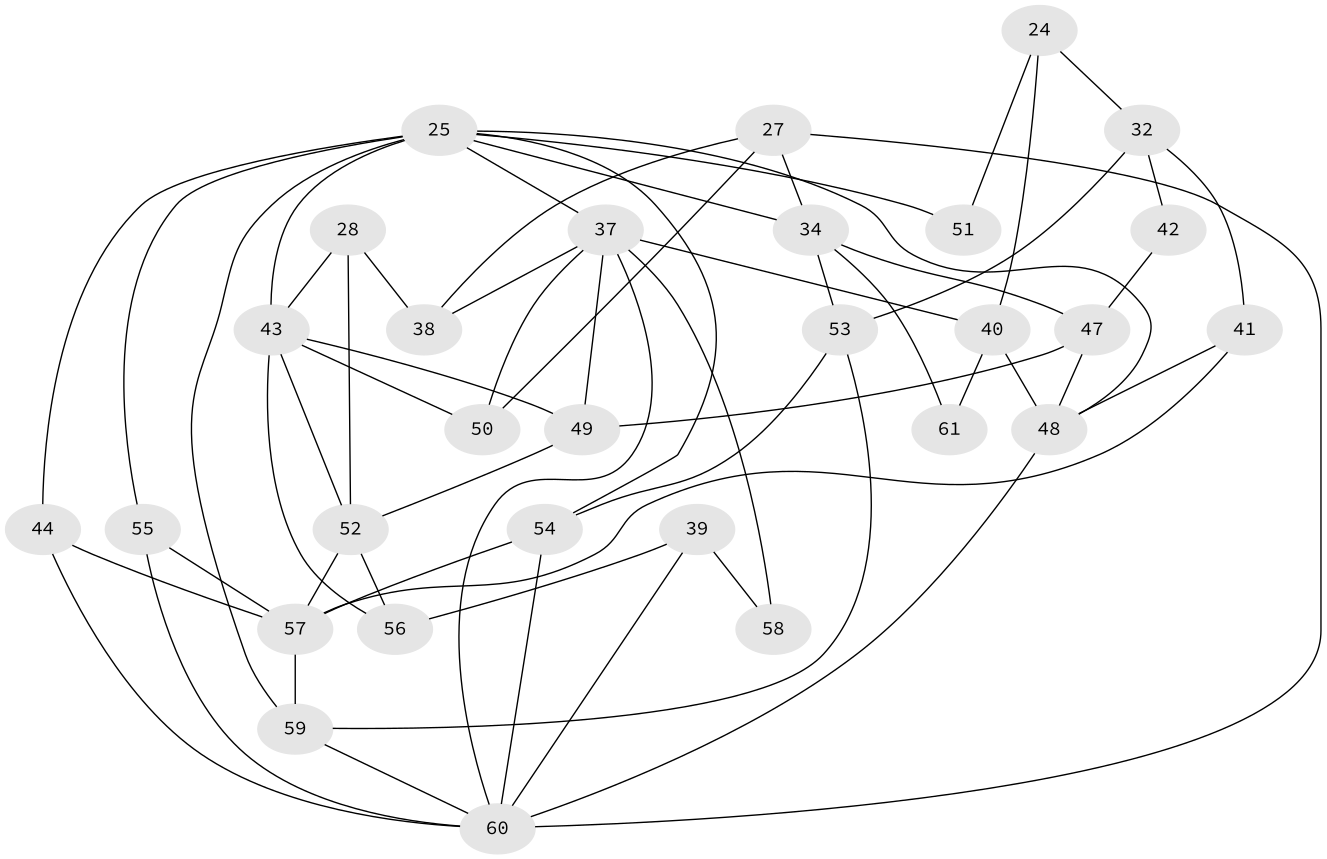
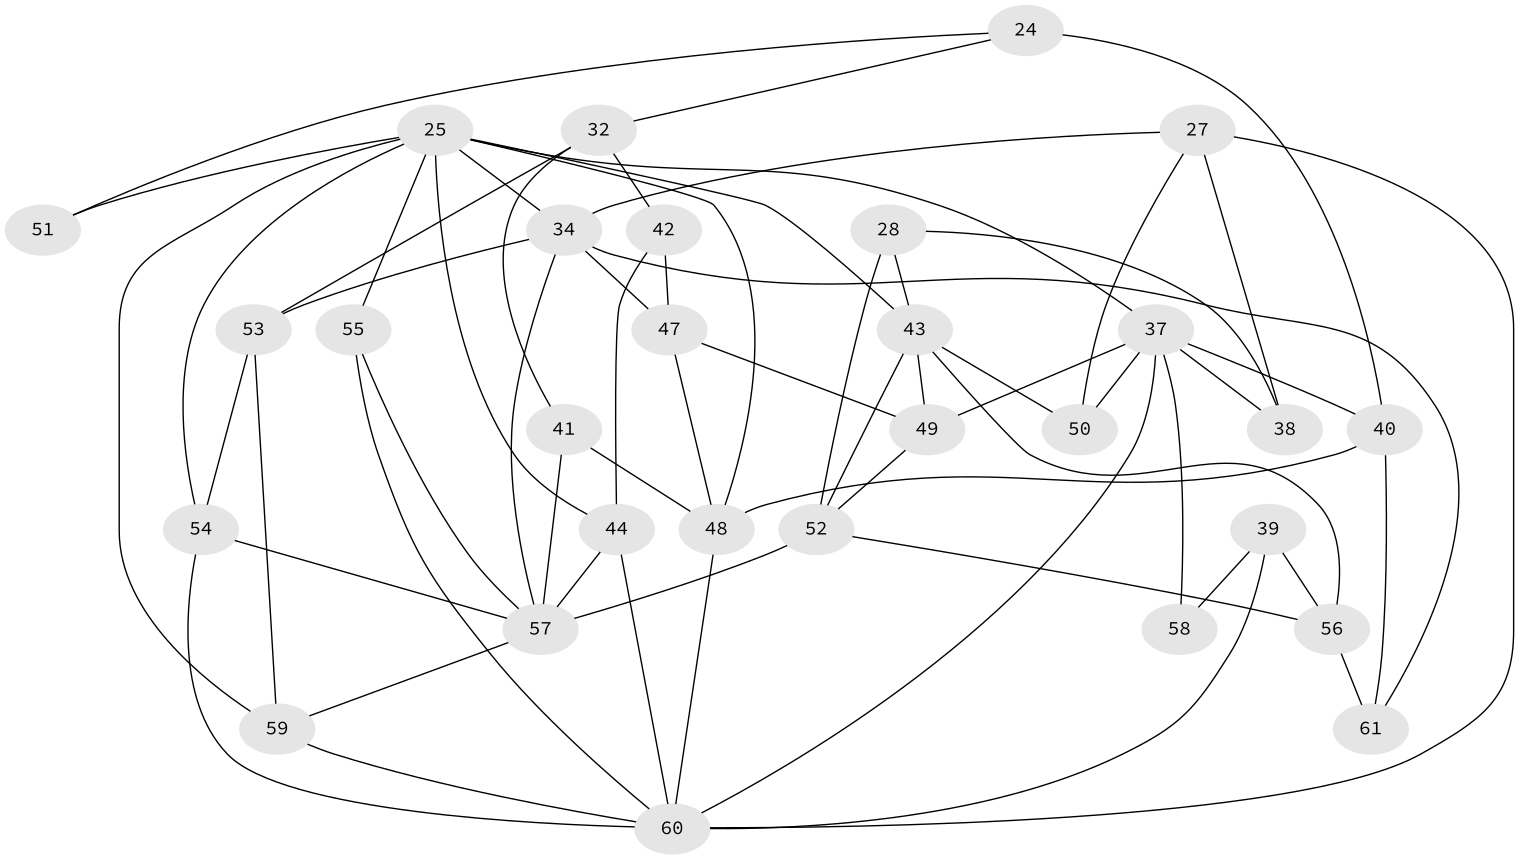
none -> (616, 375)
none -> (512, 428)
none -> (1351, 679)
